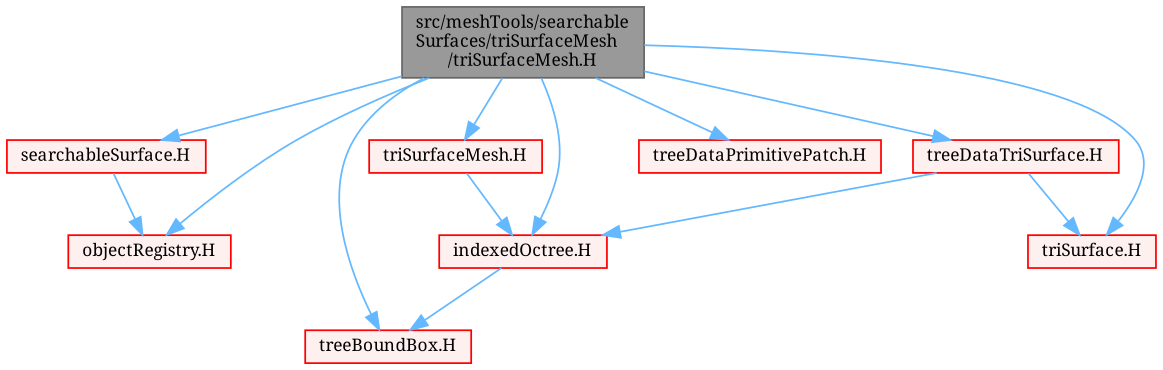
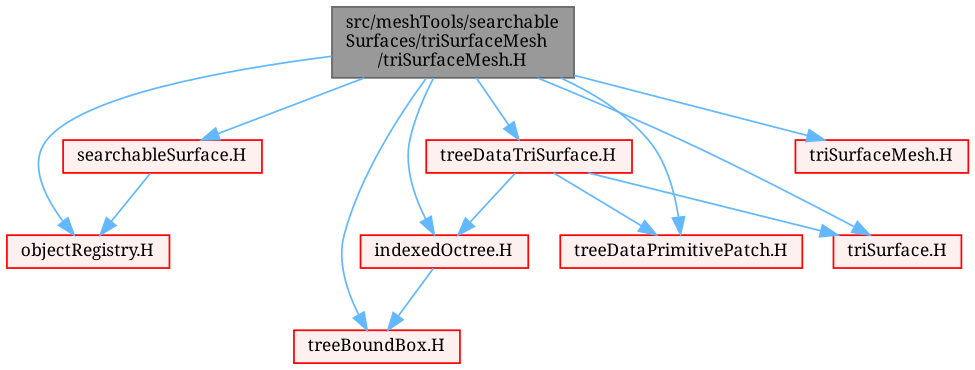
(484, 197) -> none
none -> (597, 199)
